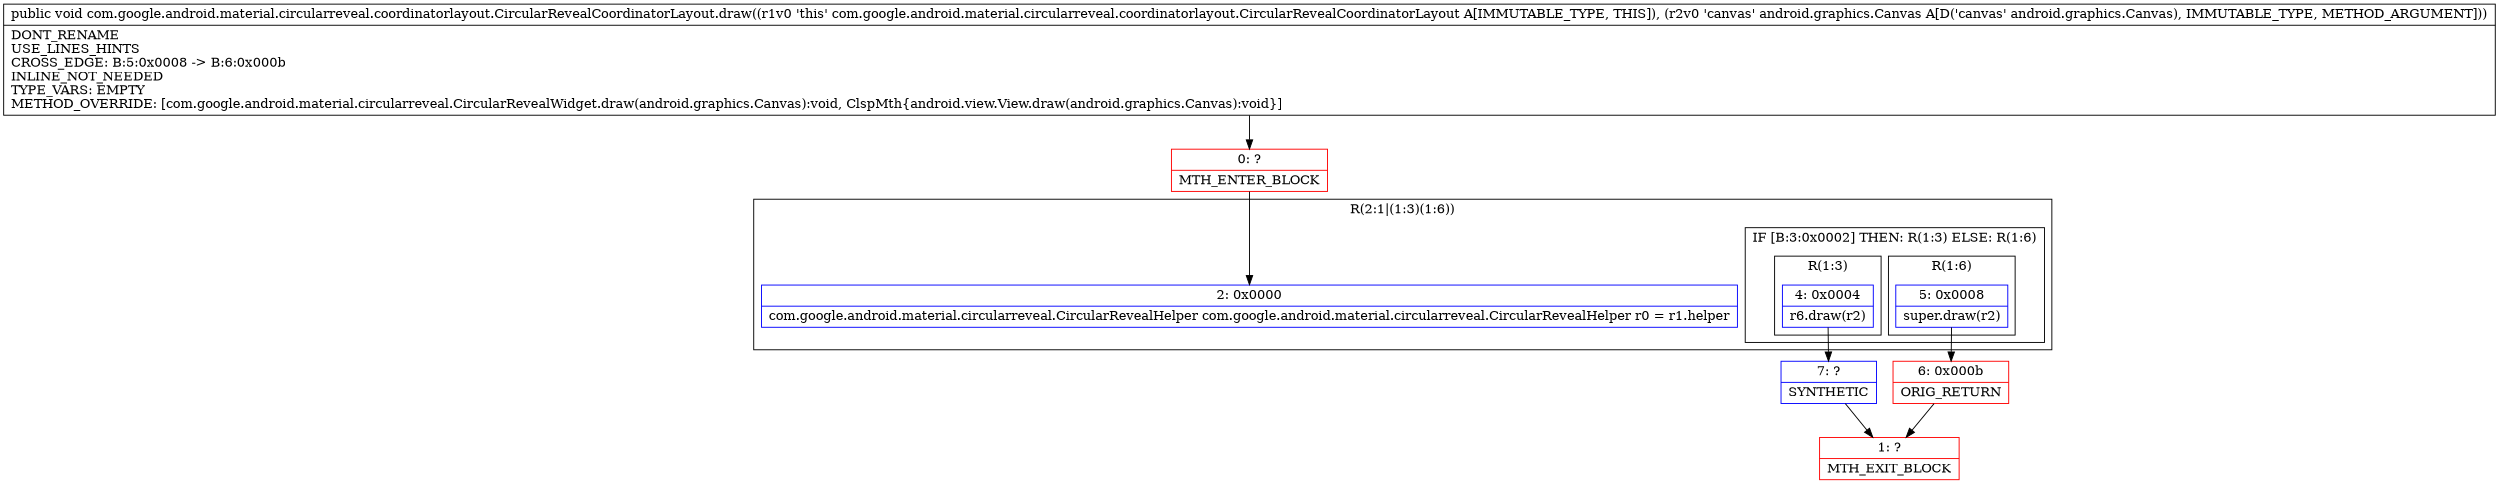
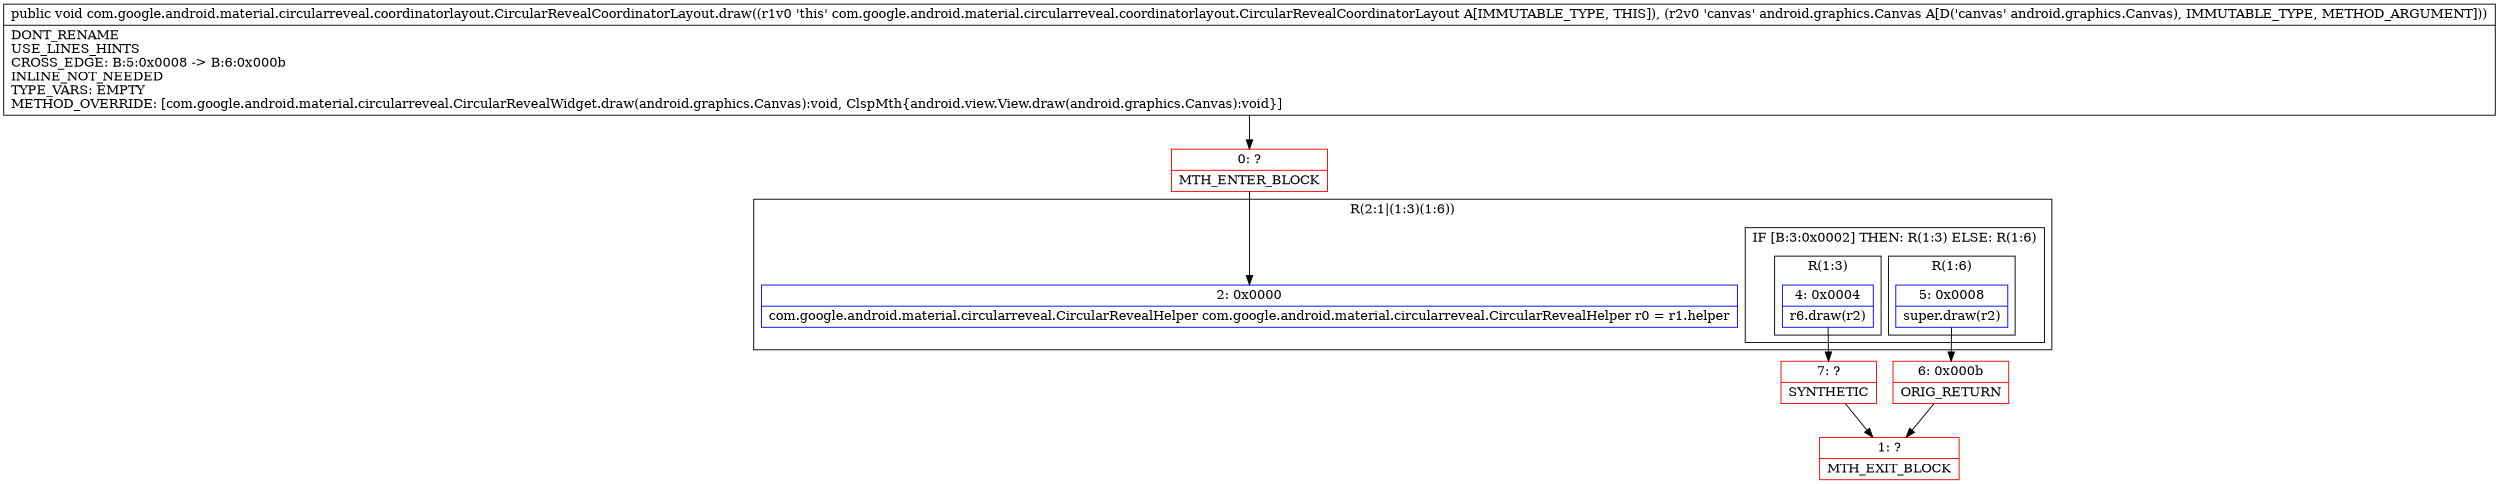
(1829, 382) -> (1829, 382)
